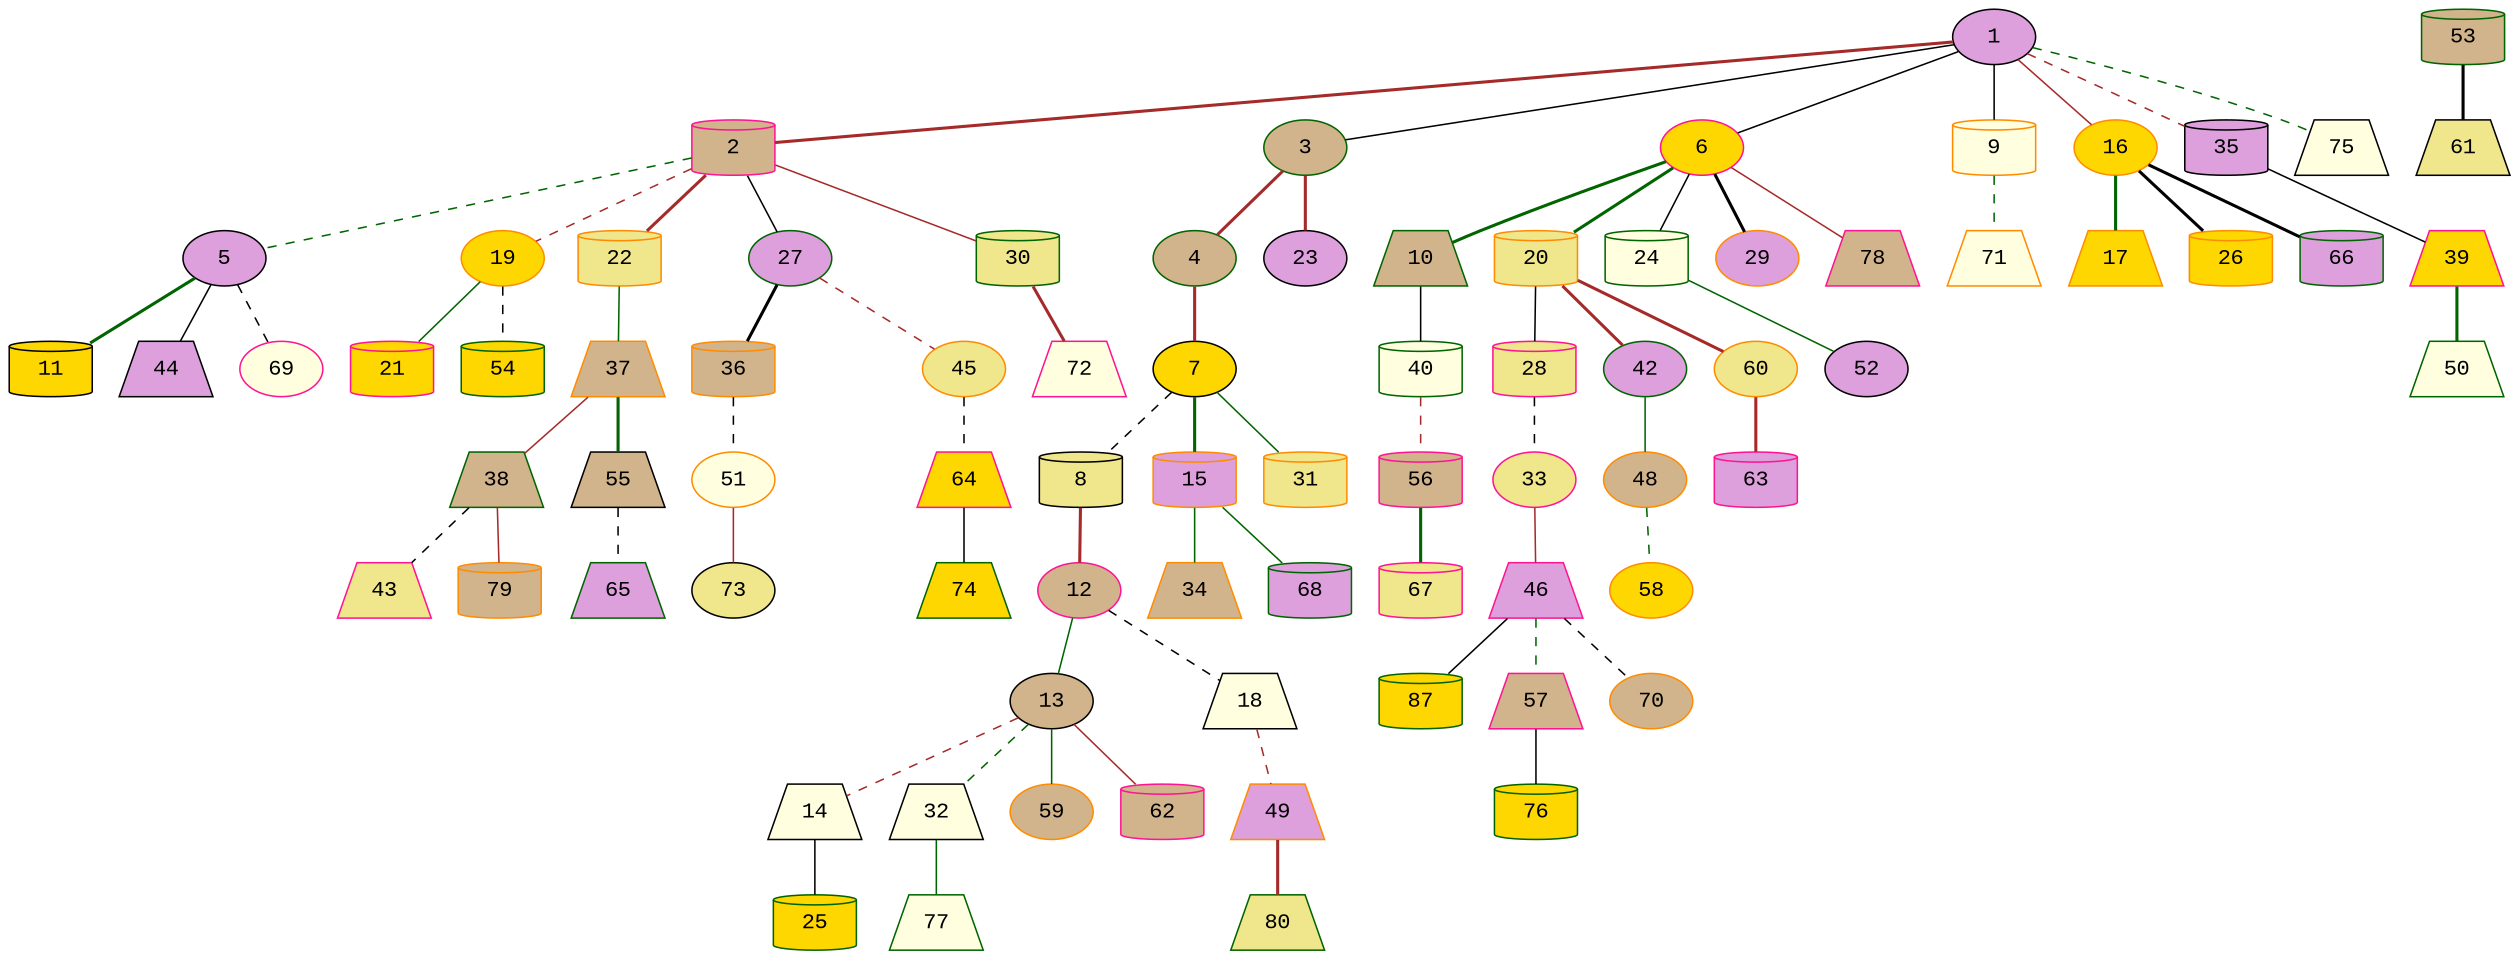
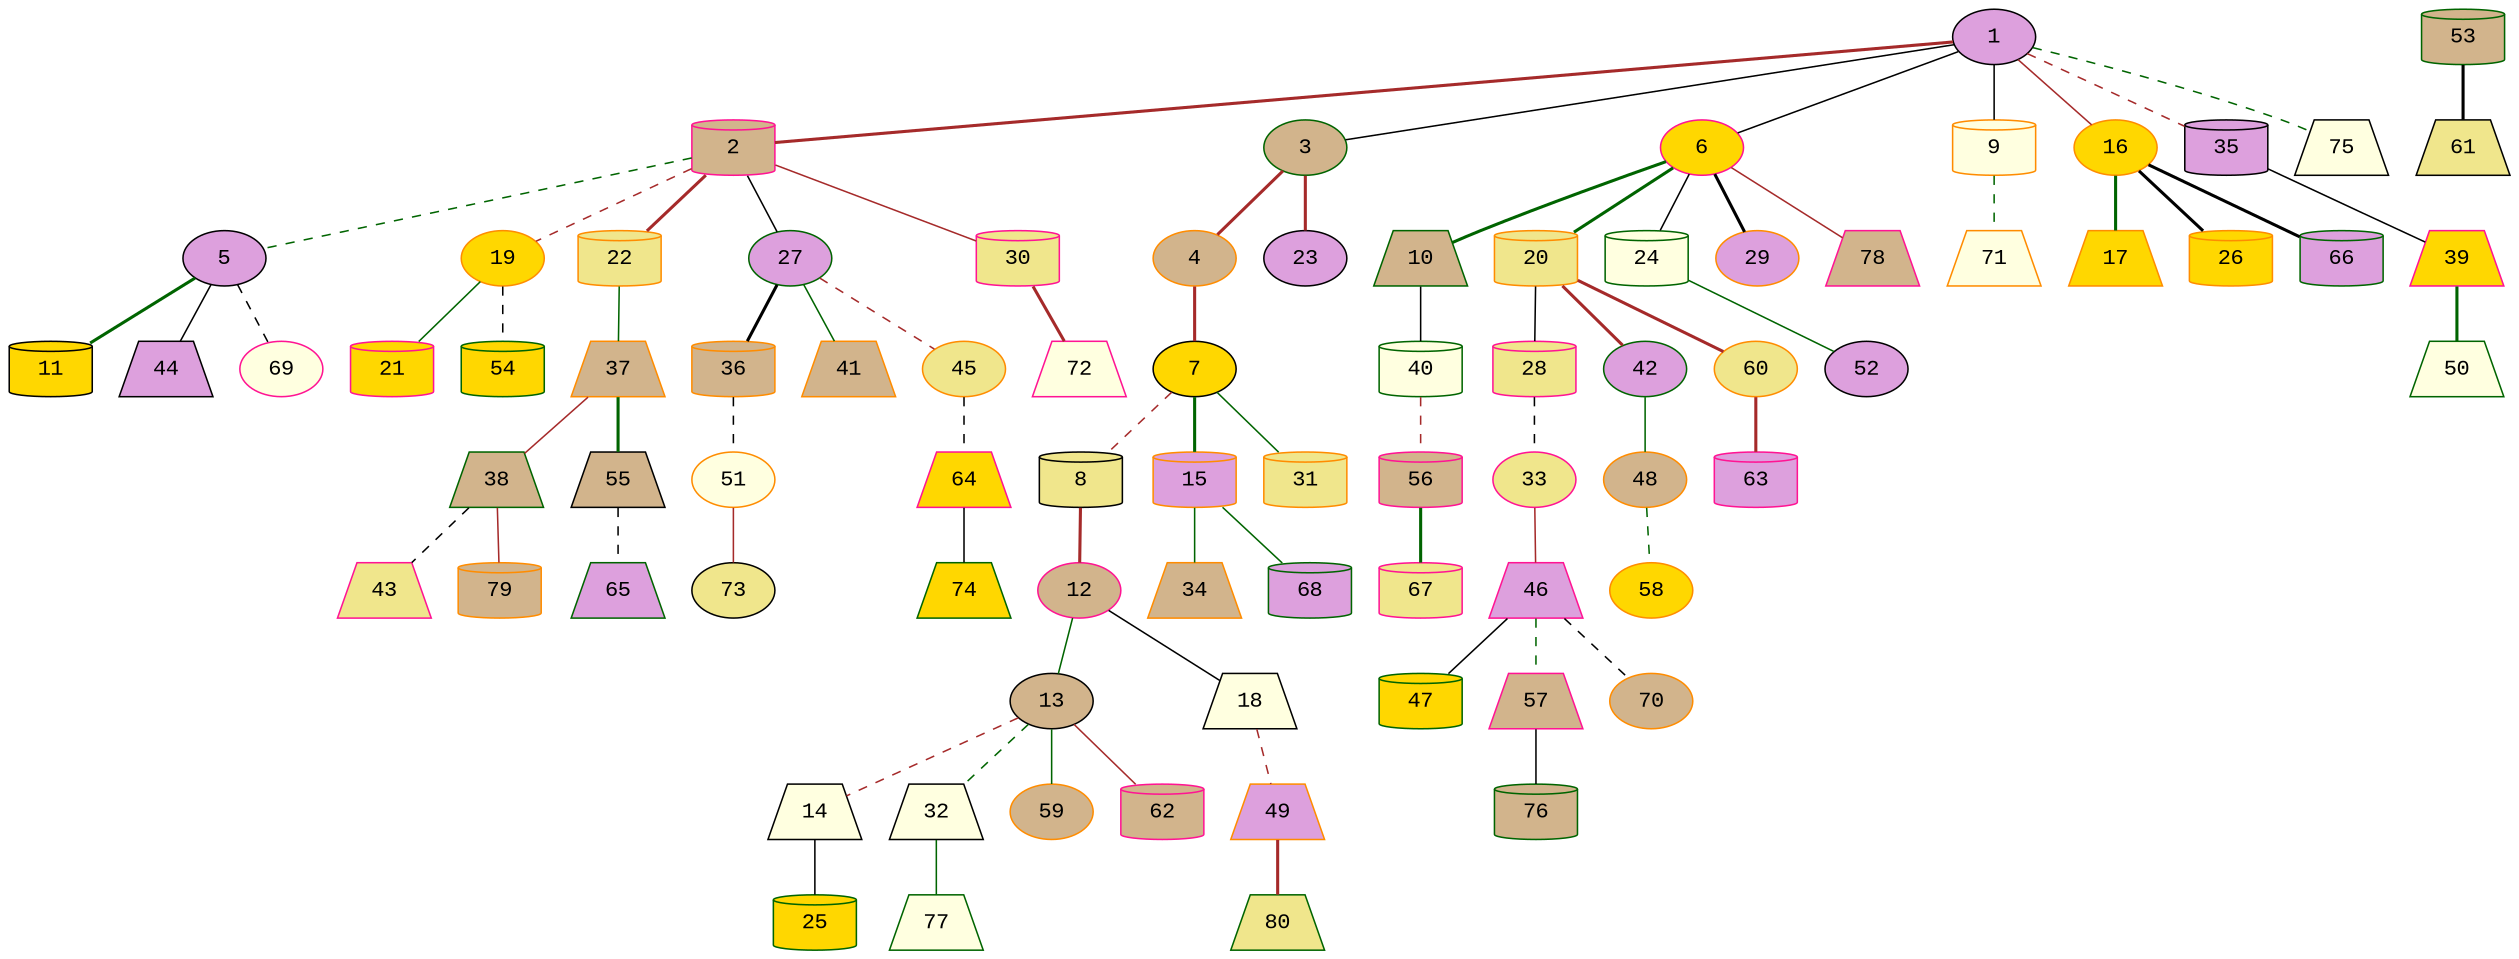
(1018, 258) -> (1018, 258)
(1195, 258) -> (1195, 258)
none -> (849, 369)
(1140, 422) -> (1140, 422)
(1164, 646) -> (1164, 646)
(1421, 701) -> (1421, 701)
(1536, 812) -> (1536, 812)
